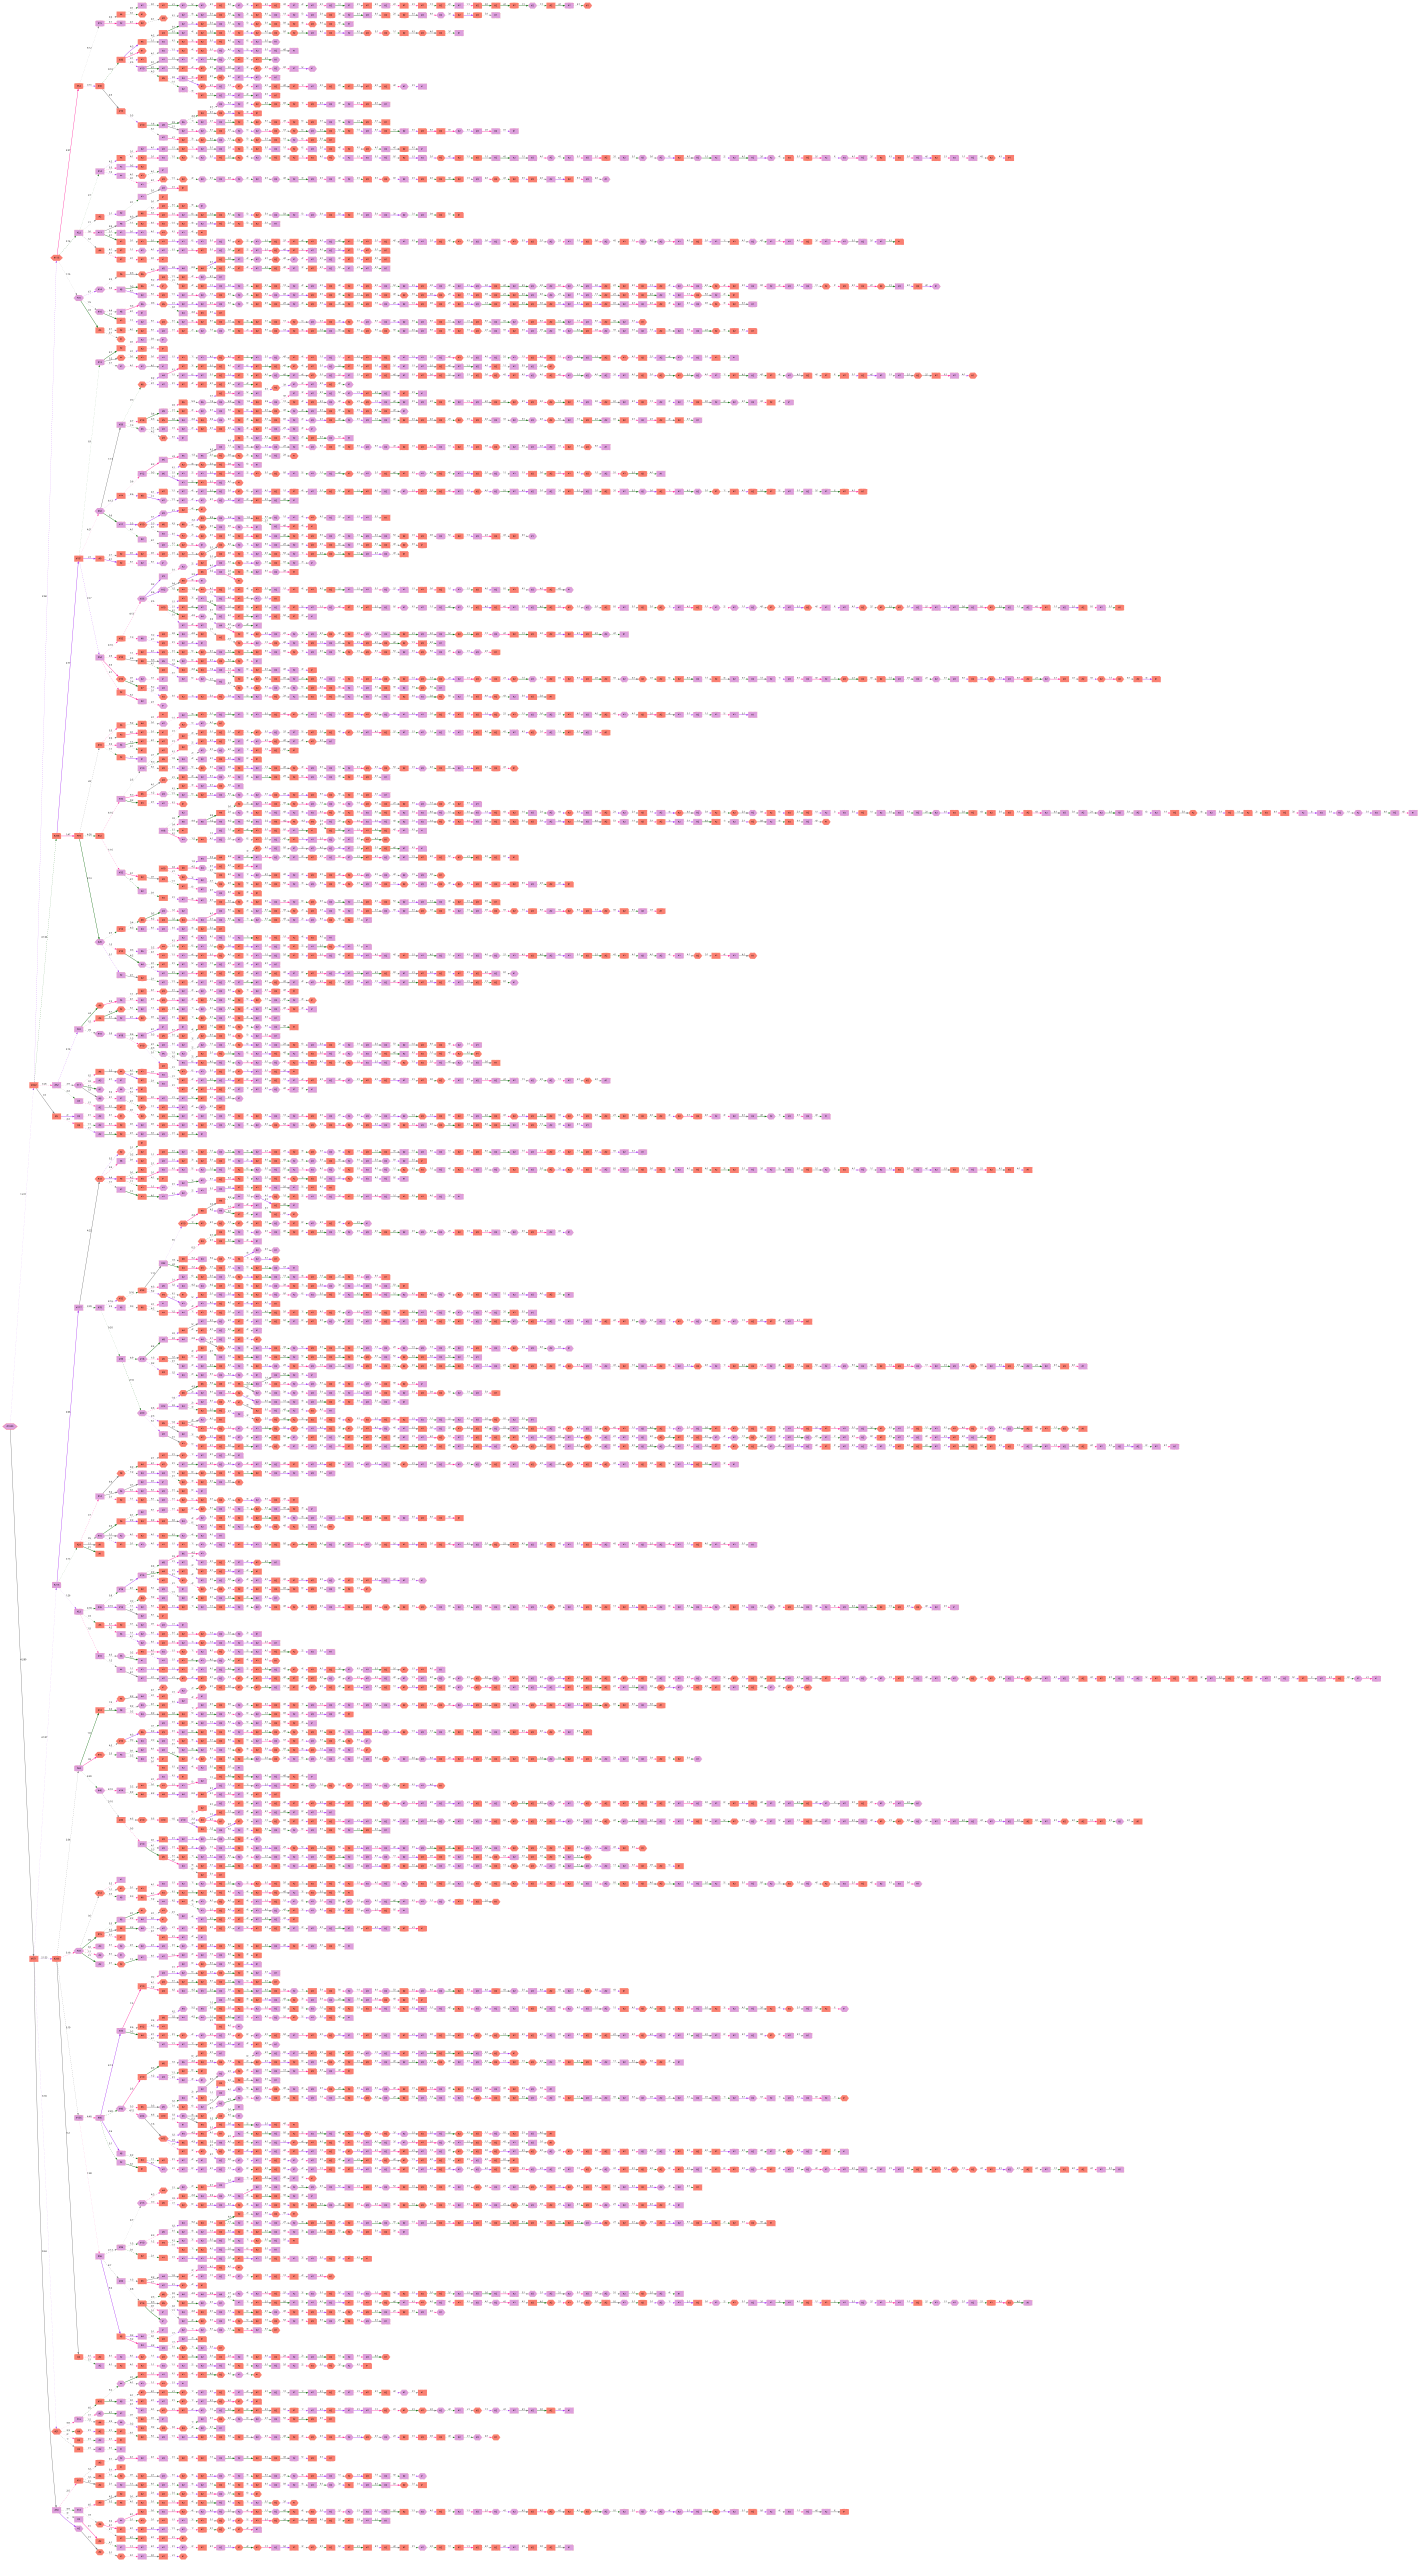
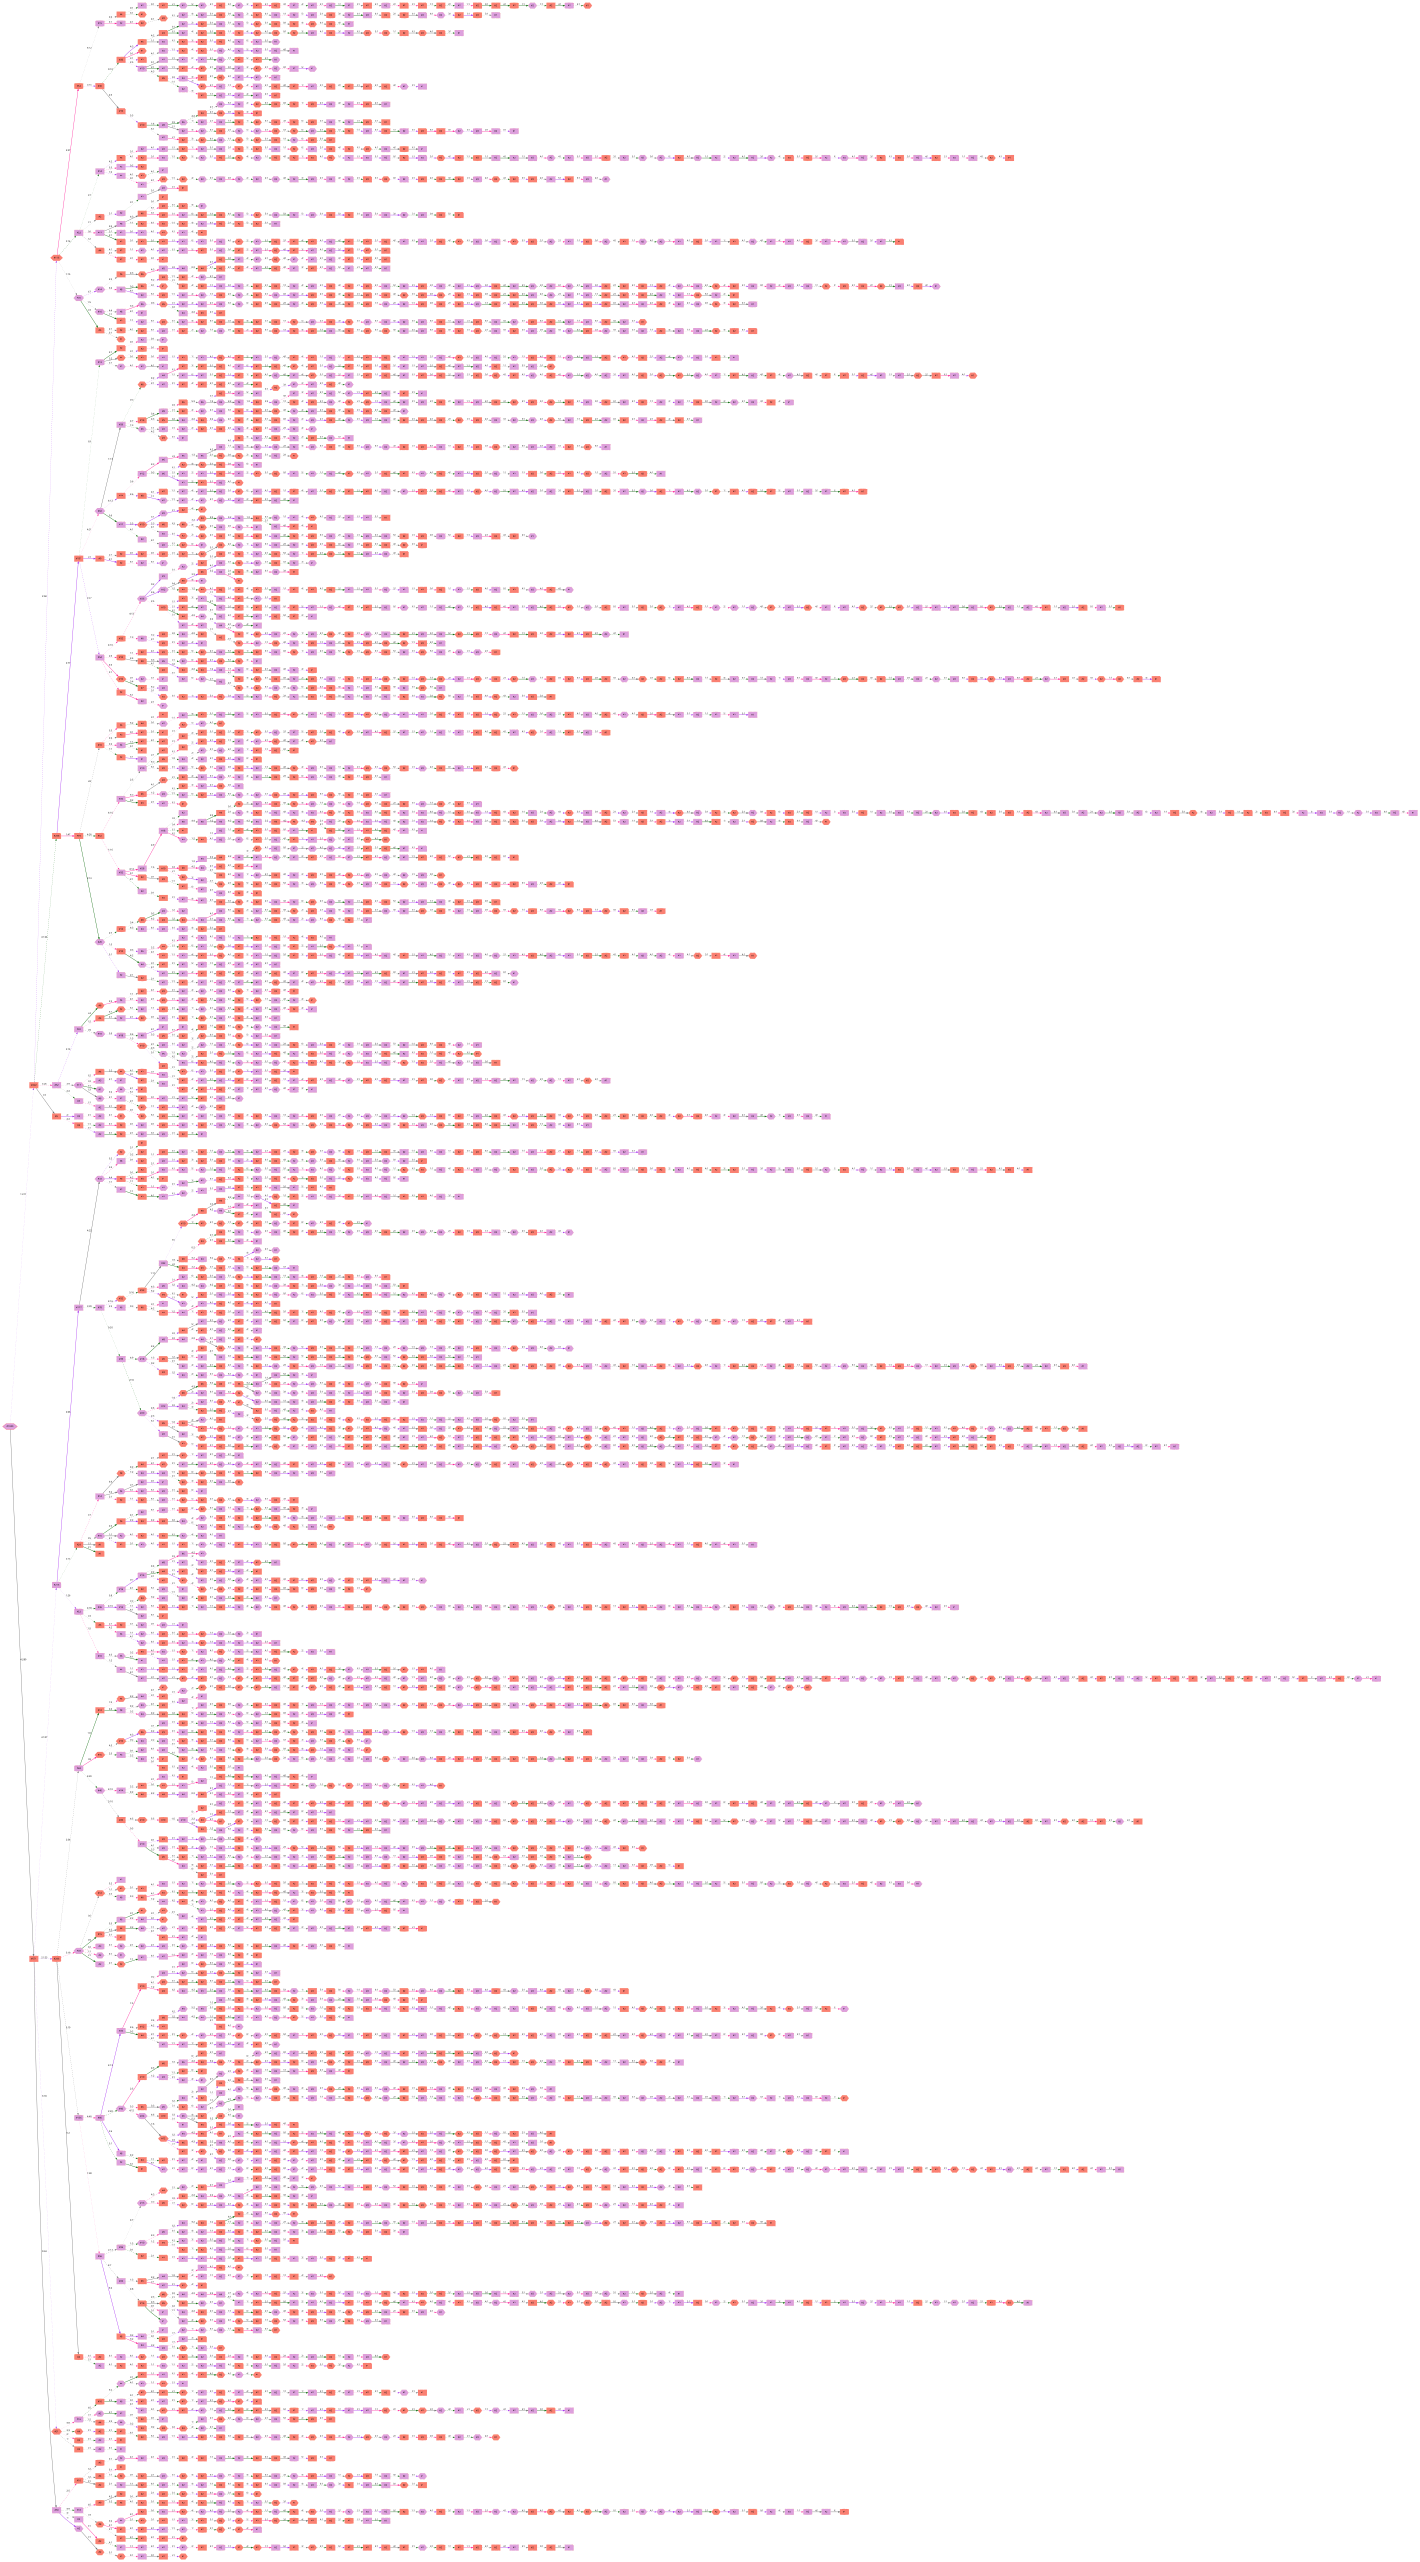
none -> (142, 869)
(100, 1179) -> (100, 1179)
